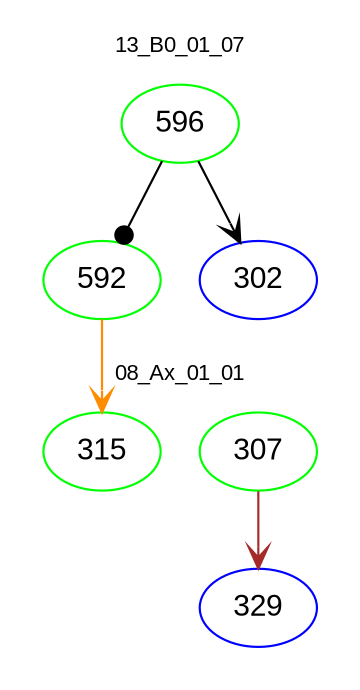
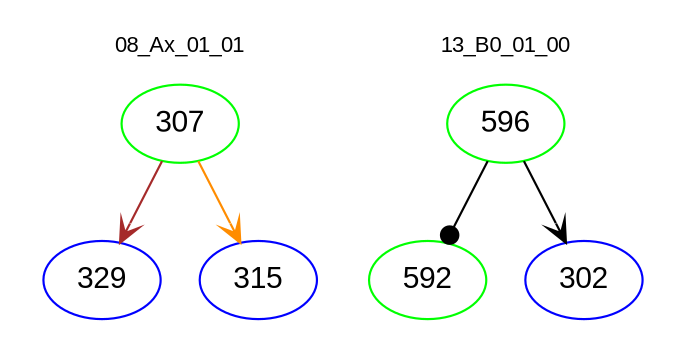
(180, 47) -> (506, 47)
(102, 367) -> (214, 192)
(102, 452) -> (258, 280)
